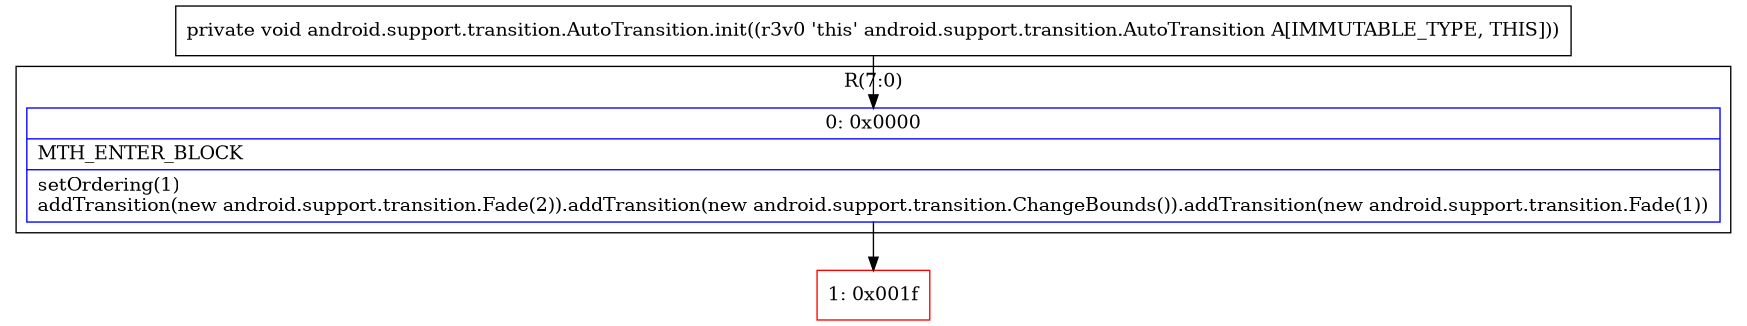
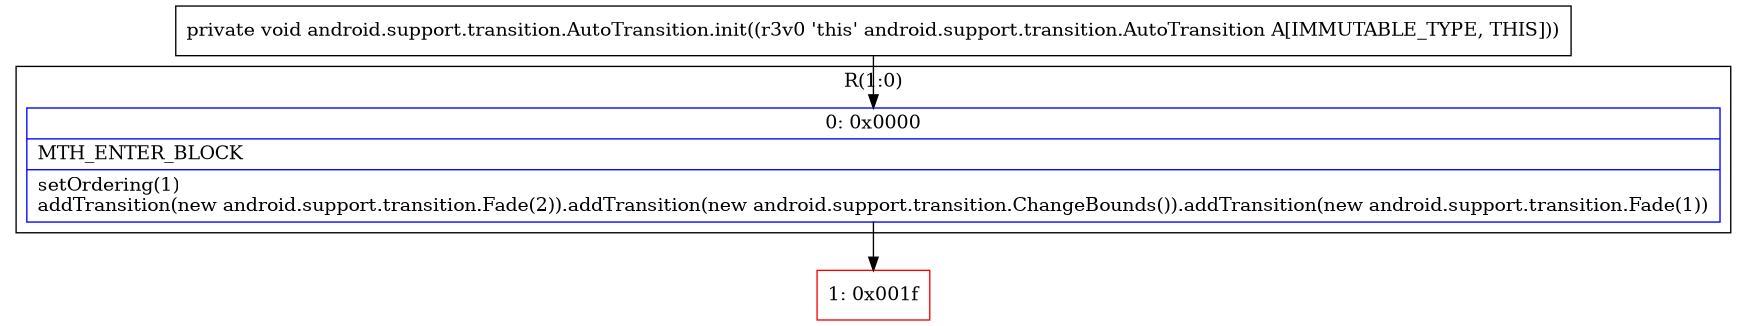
(873, 82) -> (873, 82)
